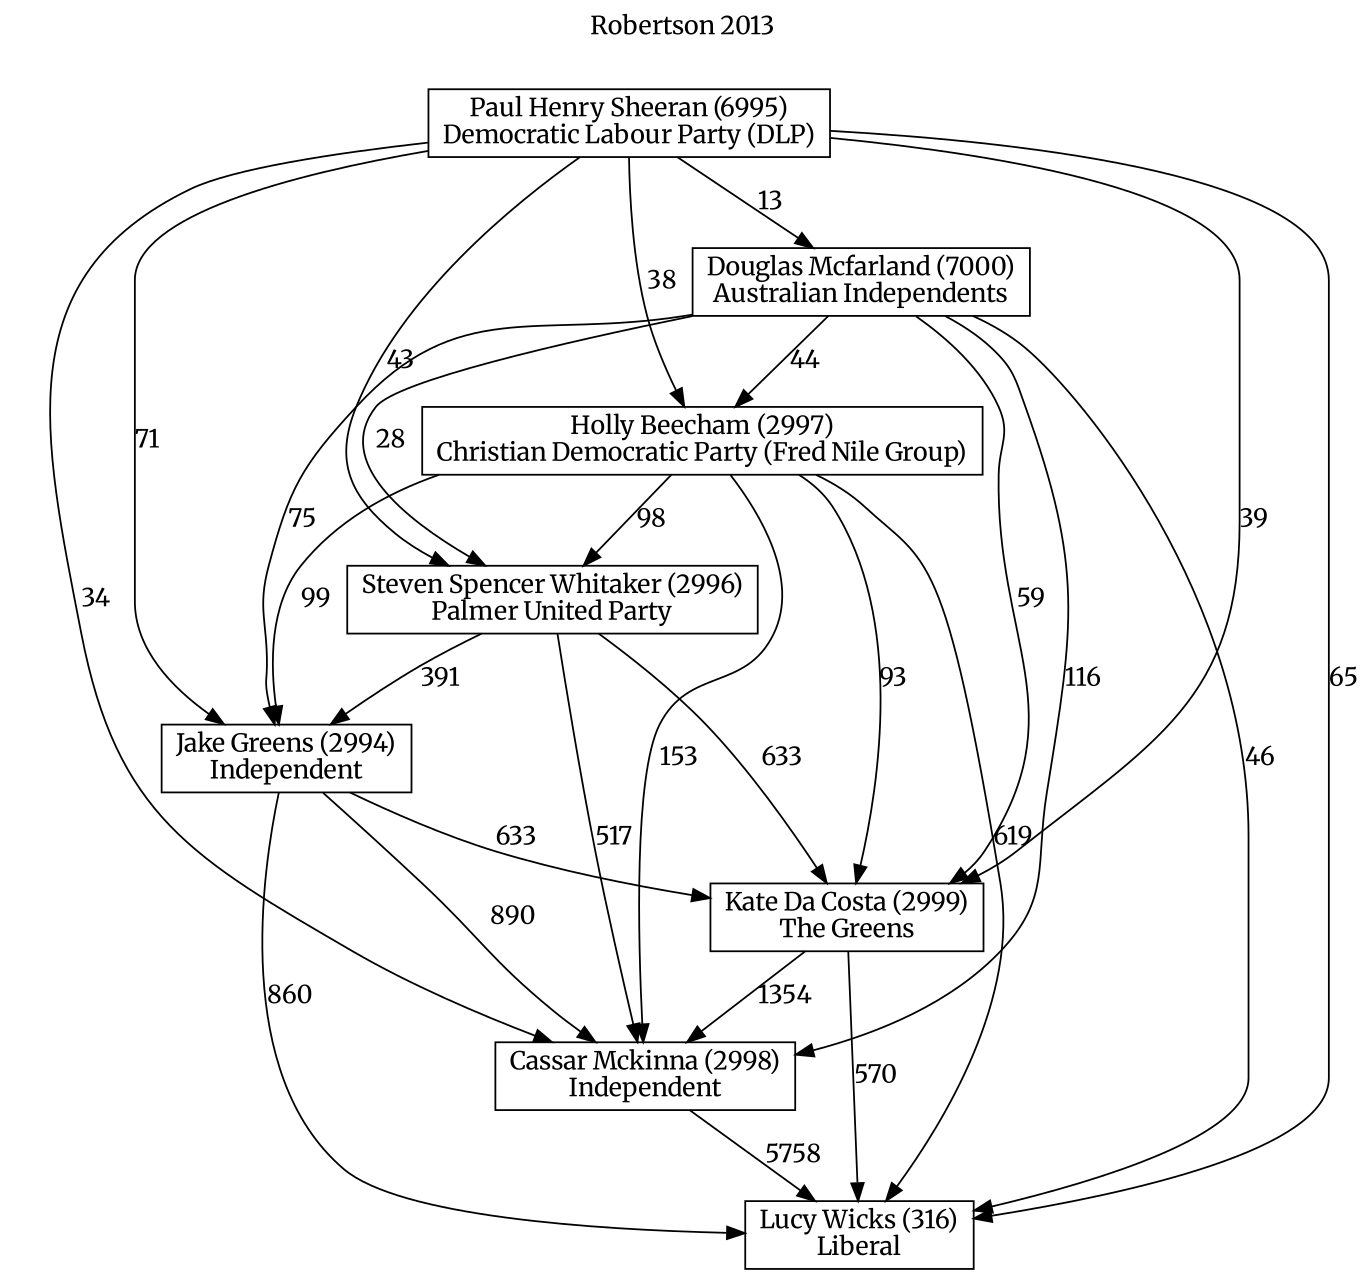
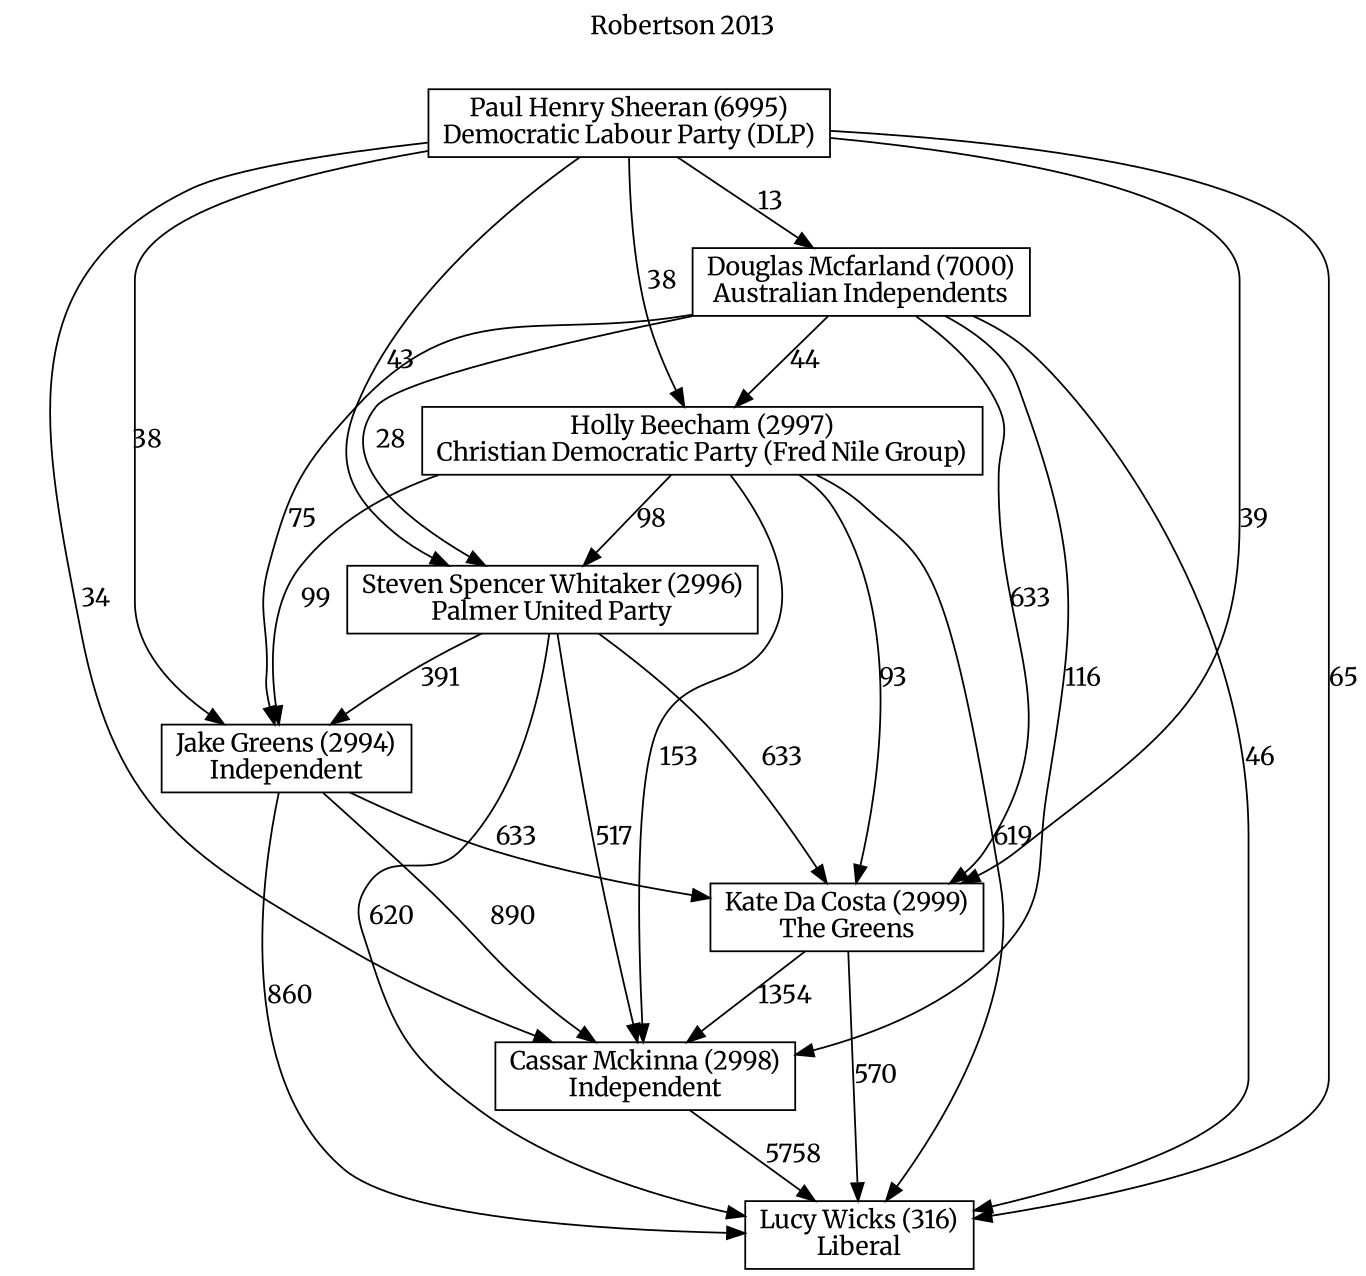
(147, 441) -> (147, 441)
(1031, 600) -> (1031, 600)
none -> (378, 978)
